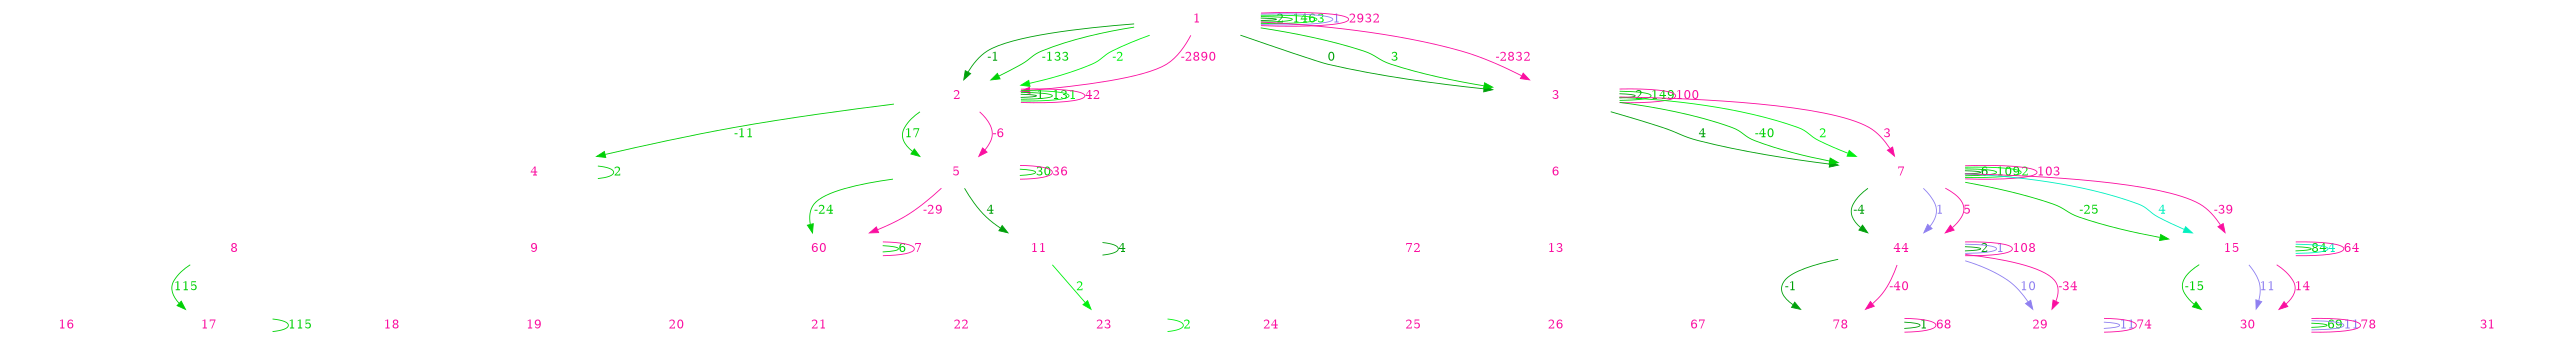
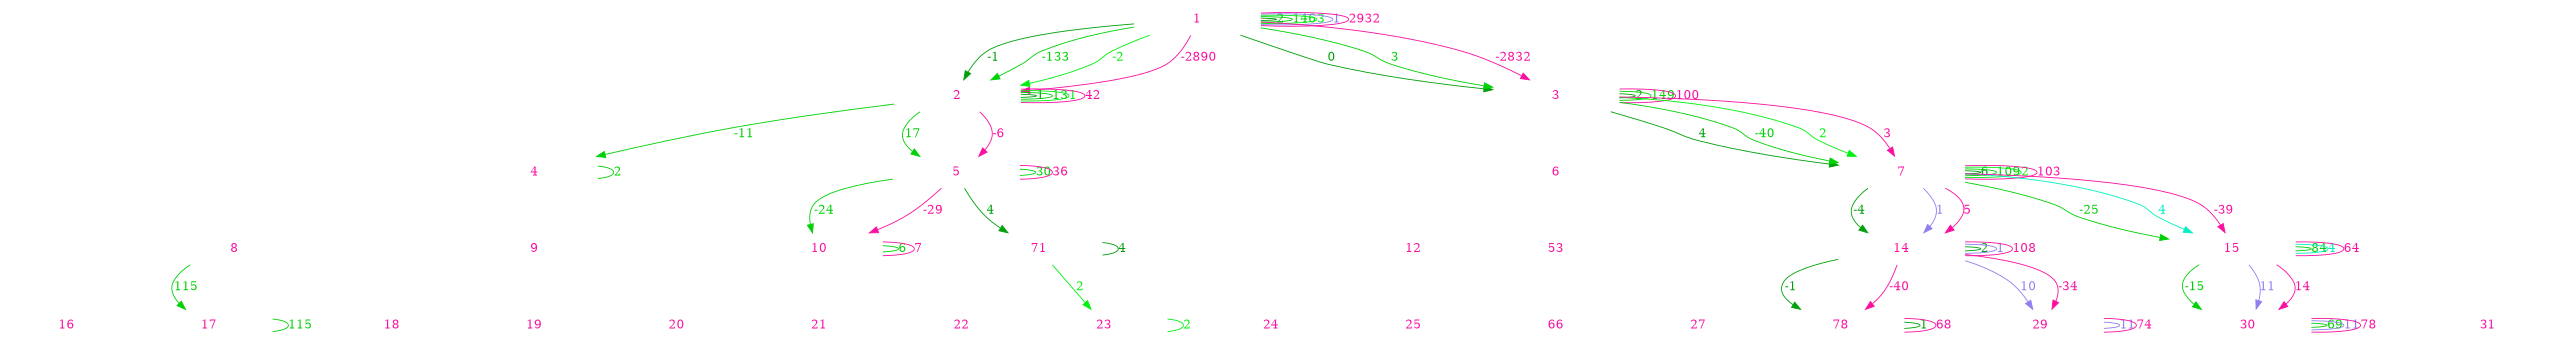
(819, 249) -> (819, 249)
(1039, 249) -> (1039, 249)
(1414, 249) -> (1414, 249)
(1556, 249) -> (1556, 249)
(1902, 249) -> (1902, 249)
(1556, 325) -> (1556, 325)
(1699, 325) -> (1699, 325)
